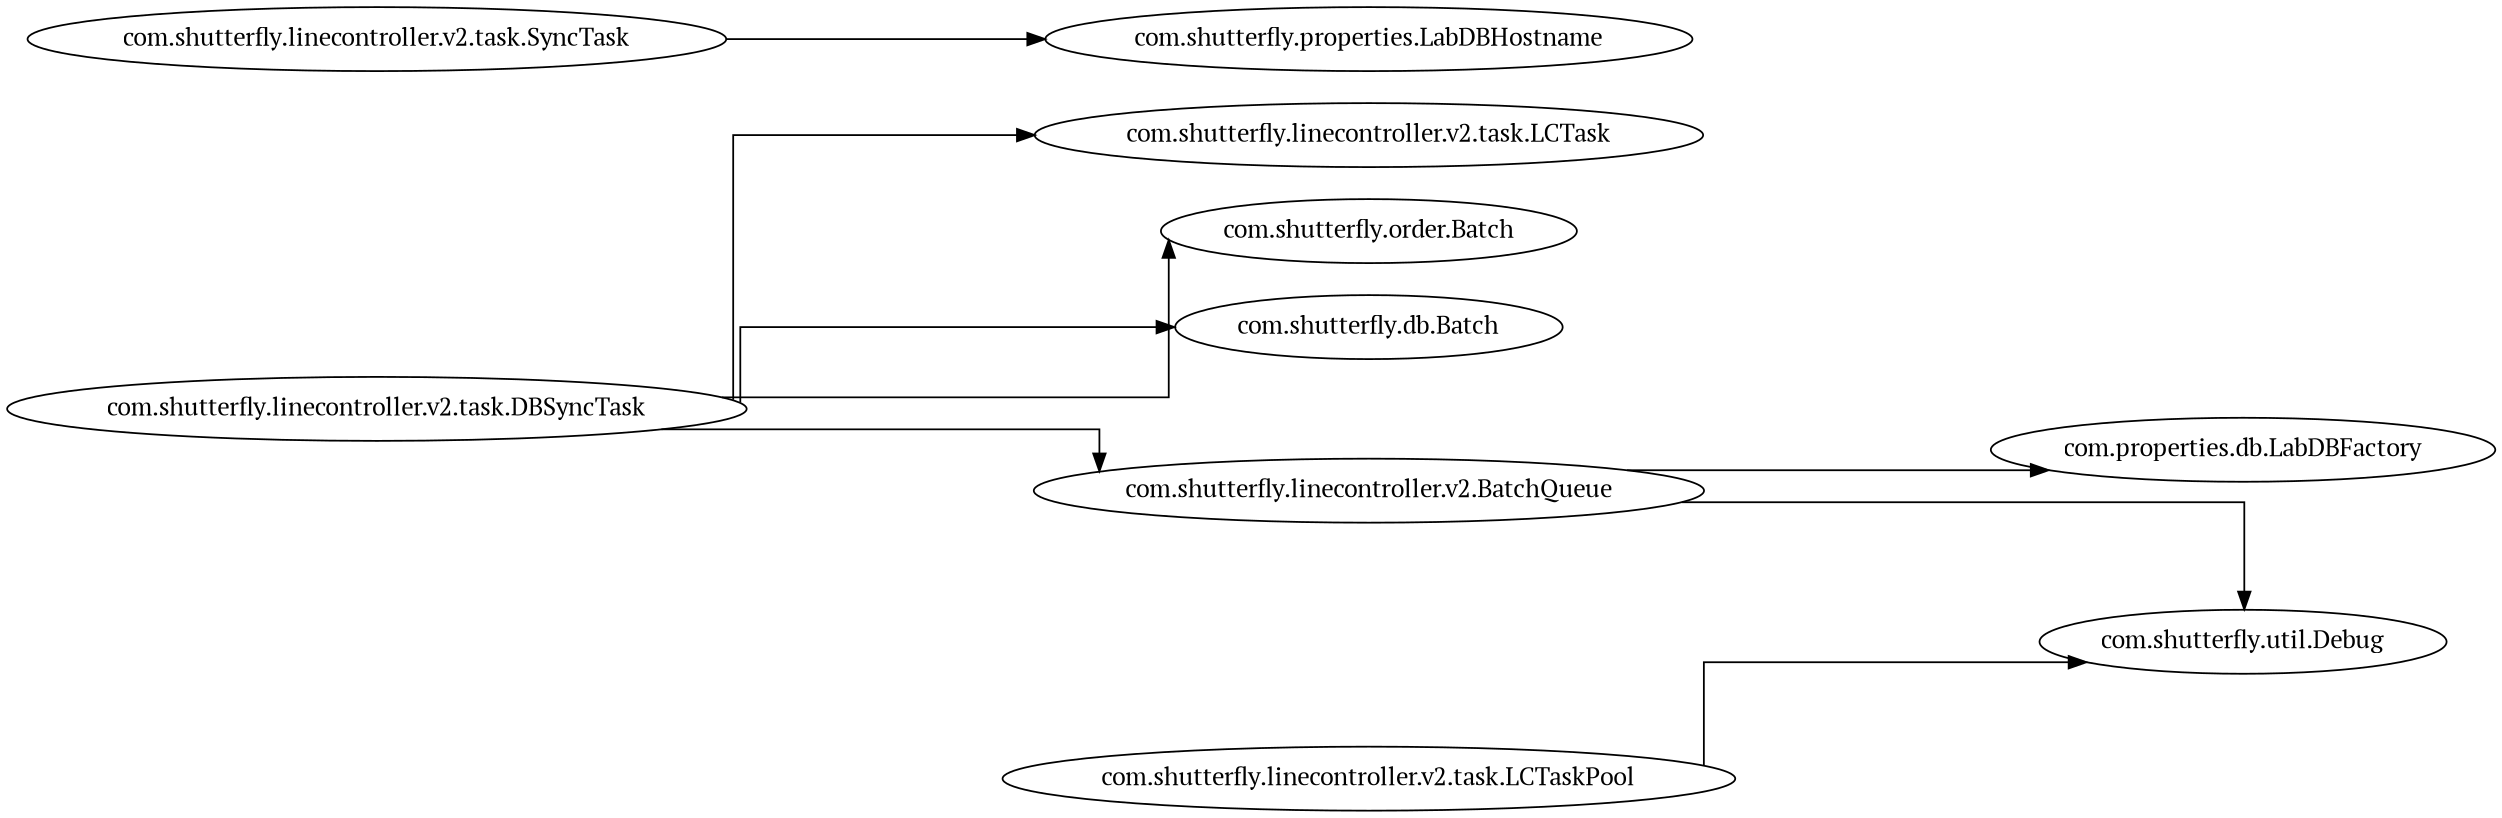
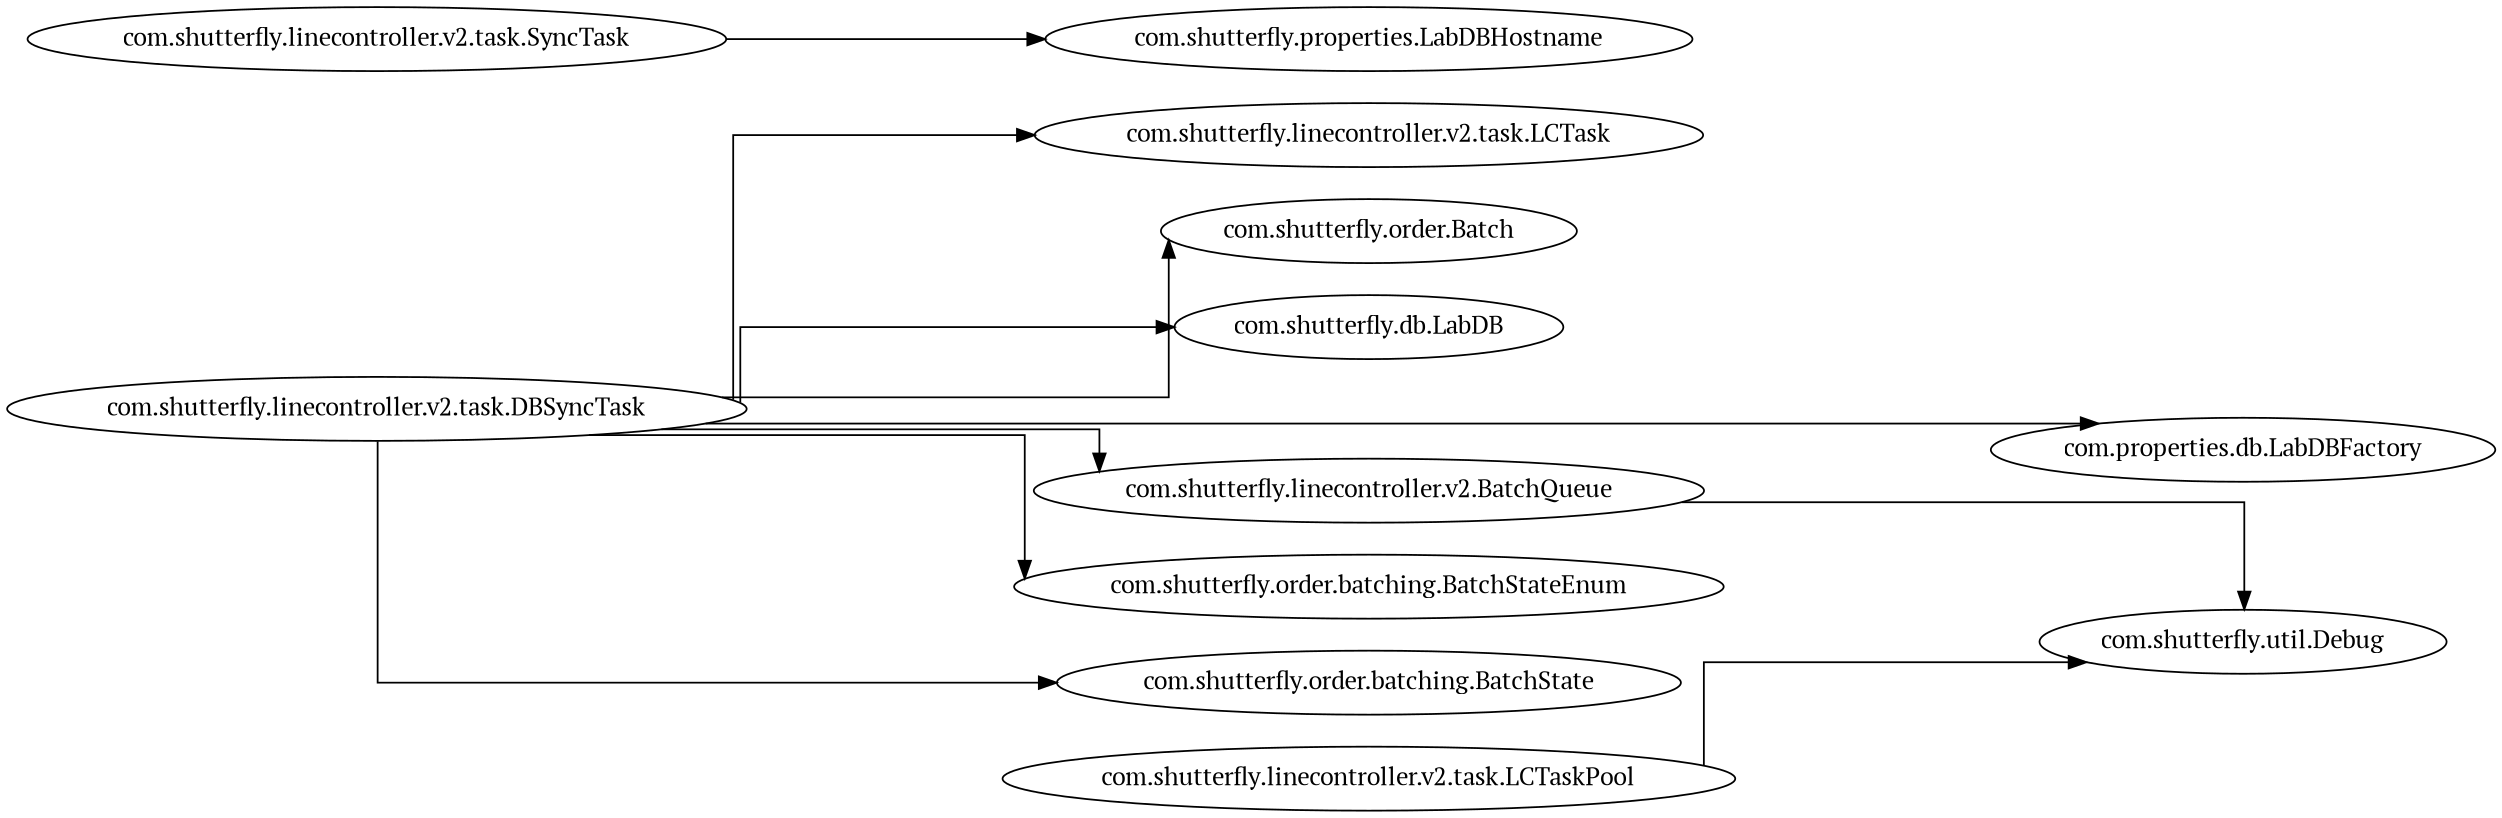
(1369, 327) -> (1369, 327)
(1829, 470) -> (1393, 424)
none -> (1369, 587)
none -> (1369, 683)
